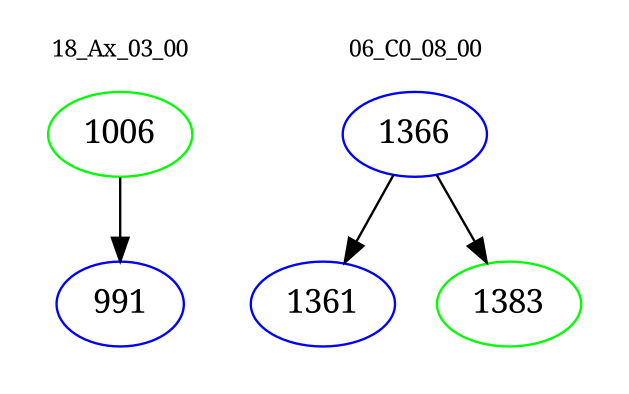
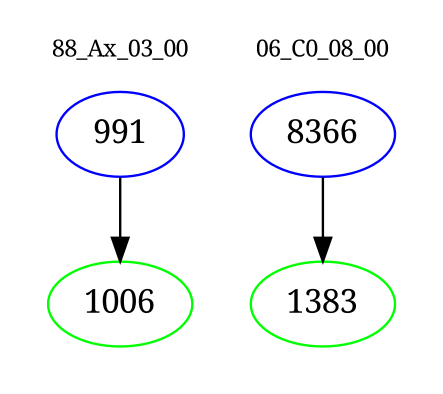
(120, 51) -> (120, 51)
(415, 134) -> (323, 134)
(120, 208) -> (120, 208)
(323, 304) -> none
